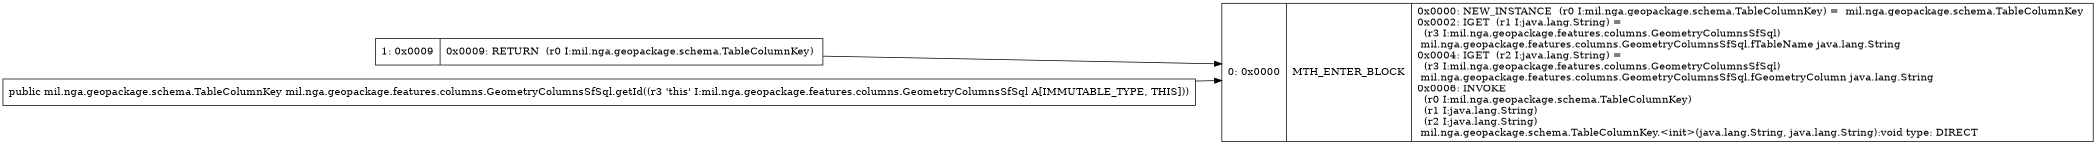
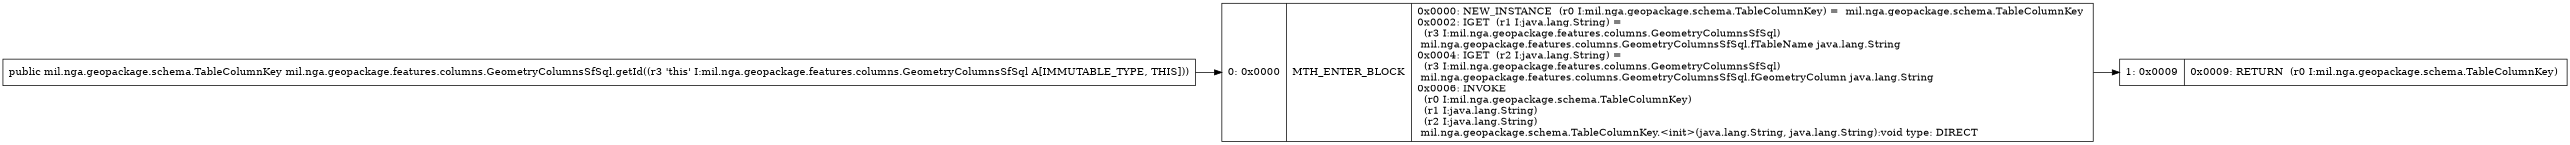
(1019, 60) -> (2103, 72)
